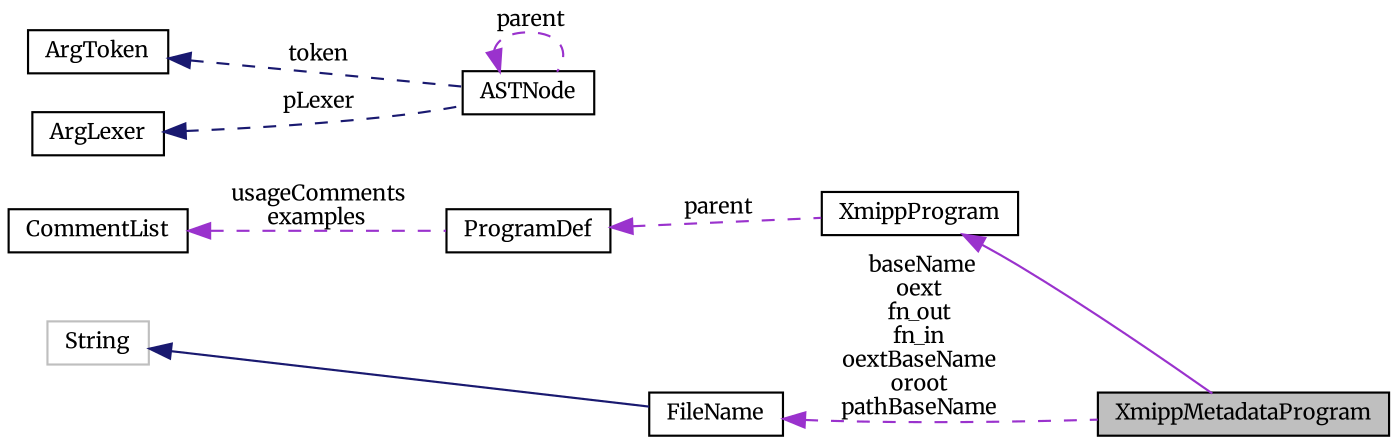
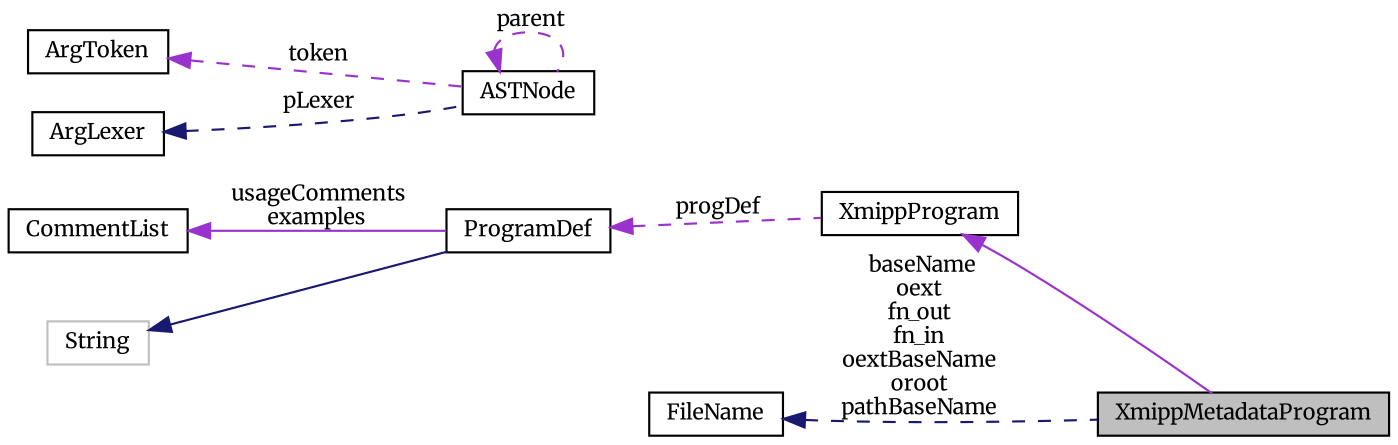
(326, 74) -> (326, 74)
(716, 208) -> (716, 208)
(328, 231) -> (328, 231)
(410, 379) -> (309, 288)
(951, 422) -> (951, 422)
